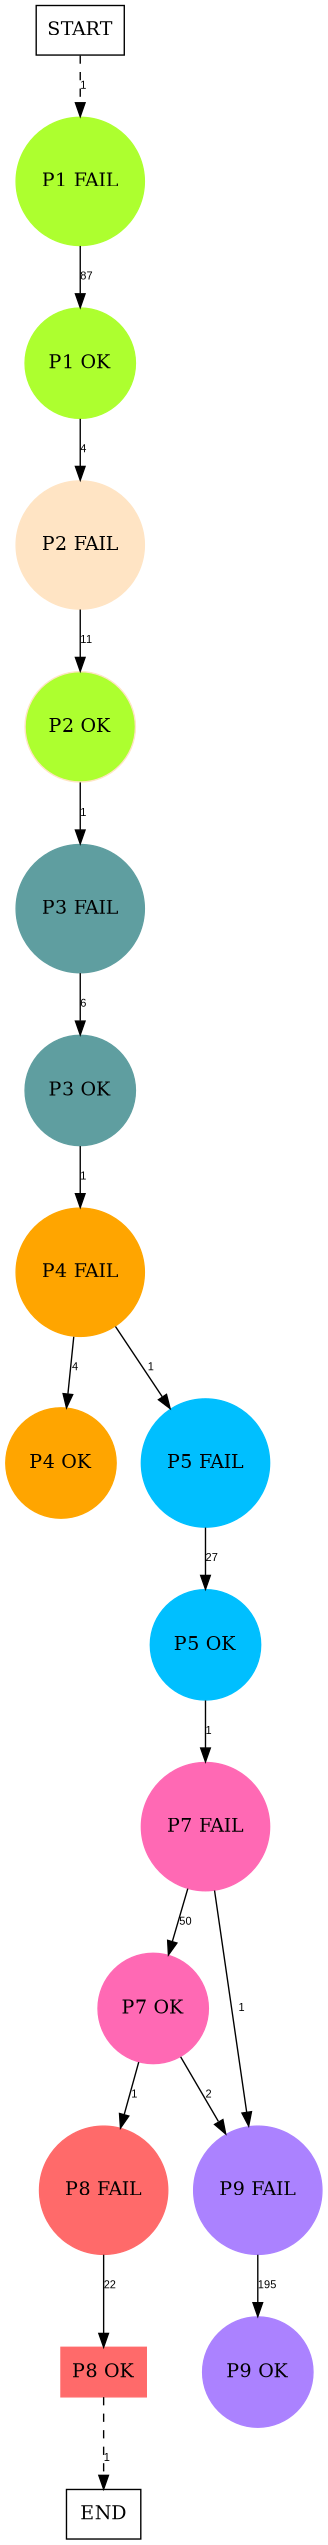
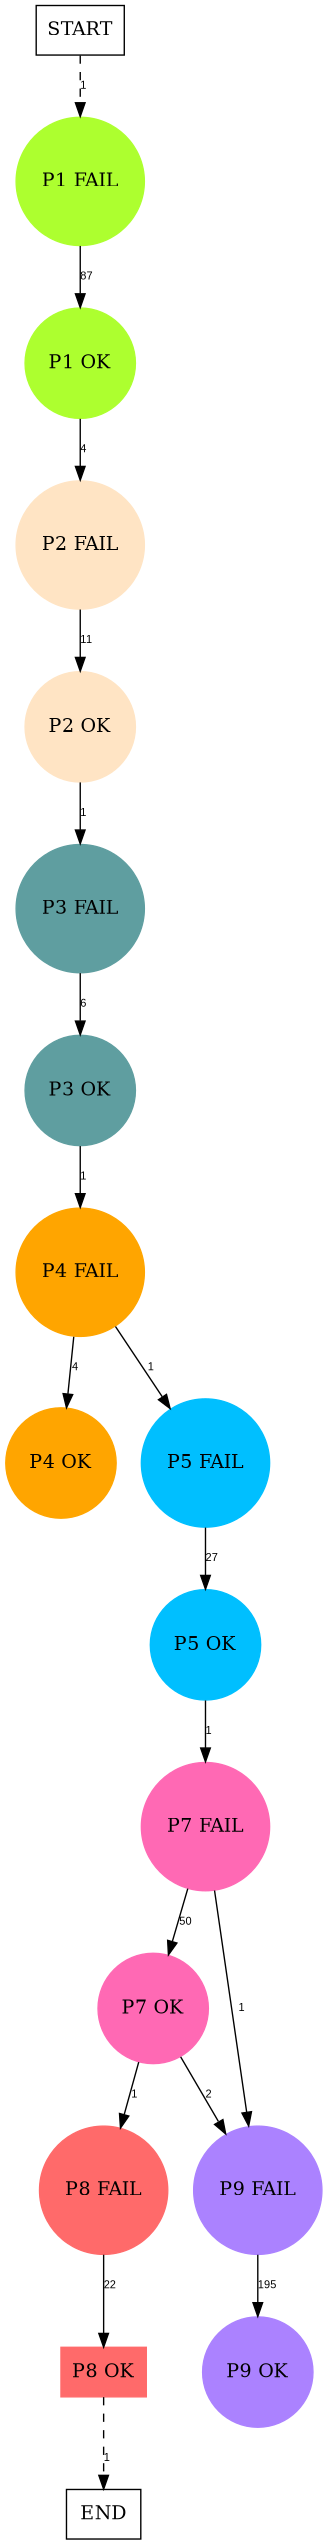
(80, 727) -> (80, 727)
